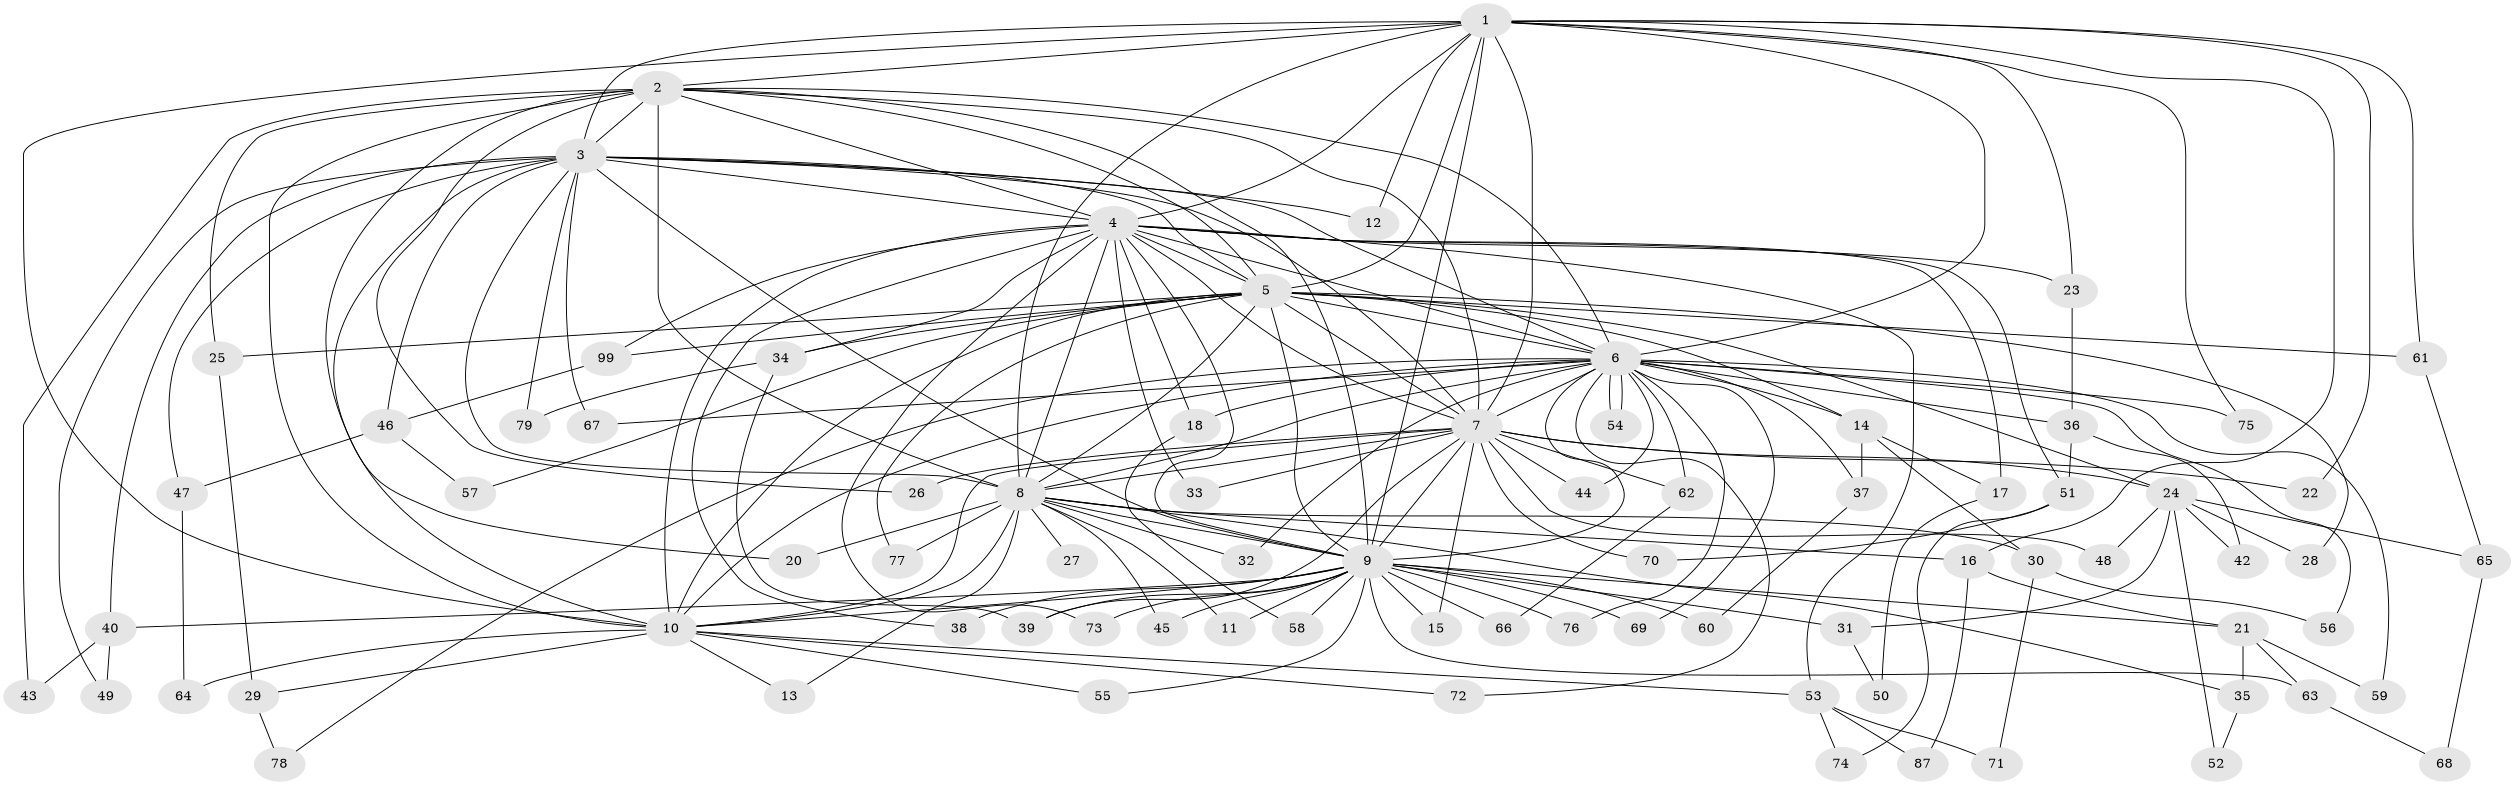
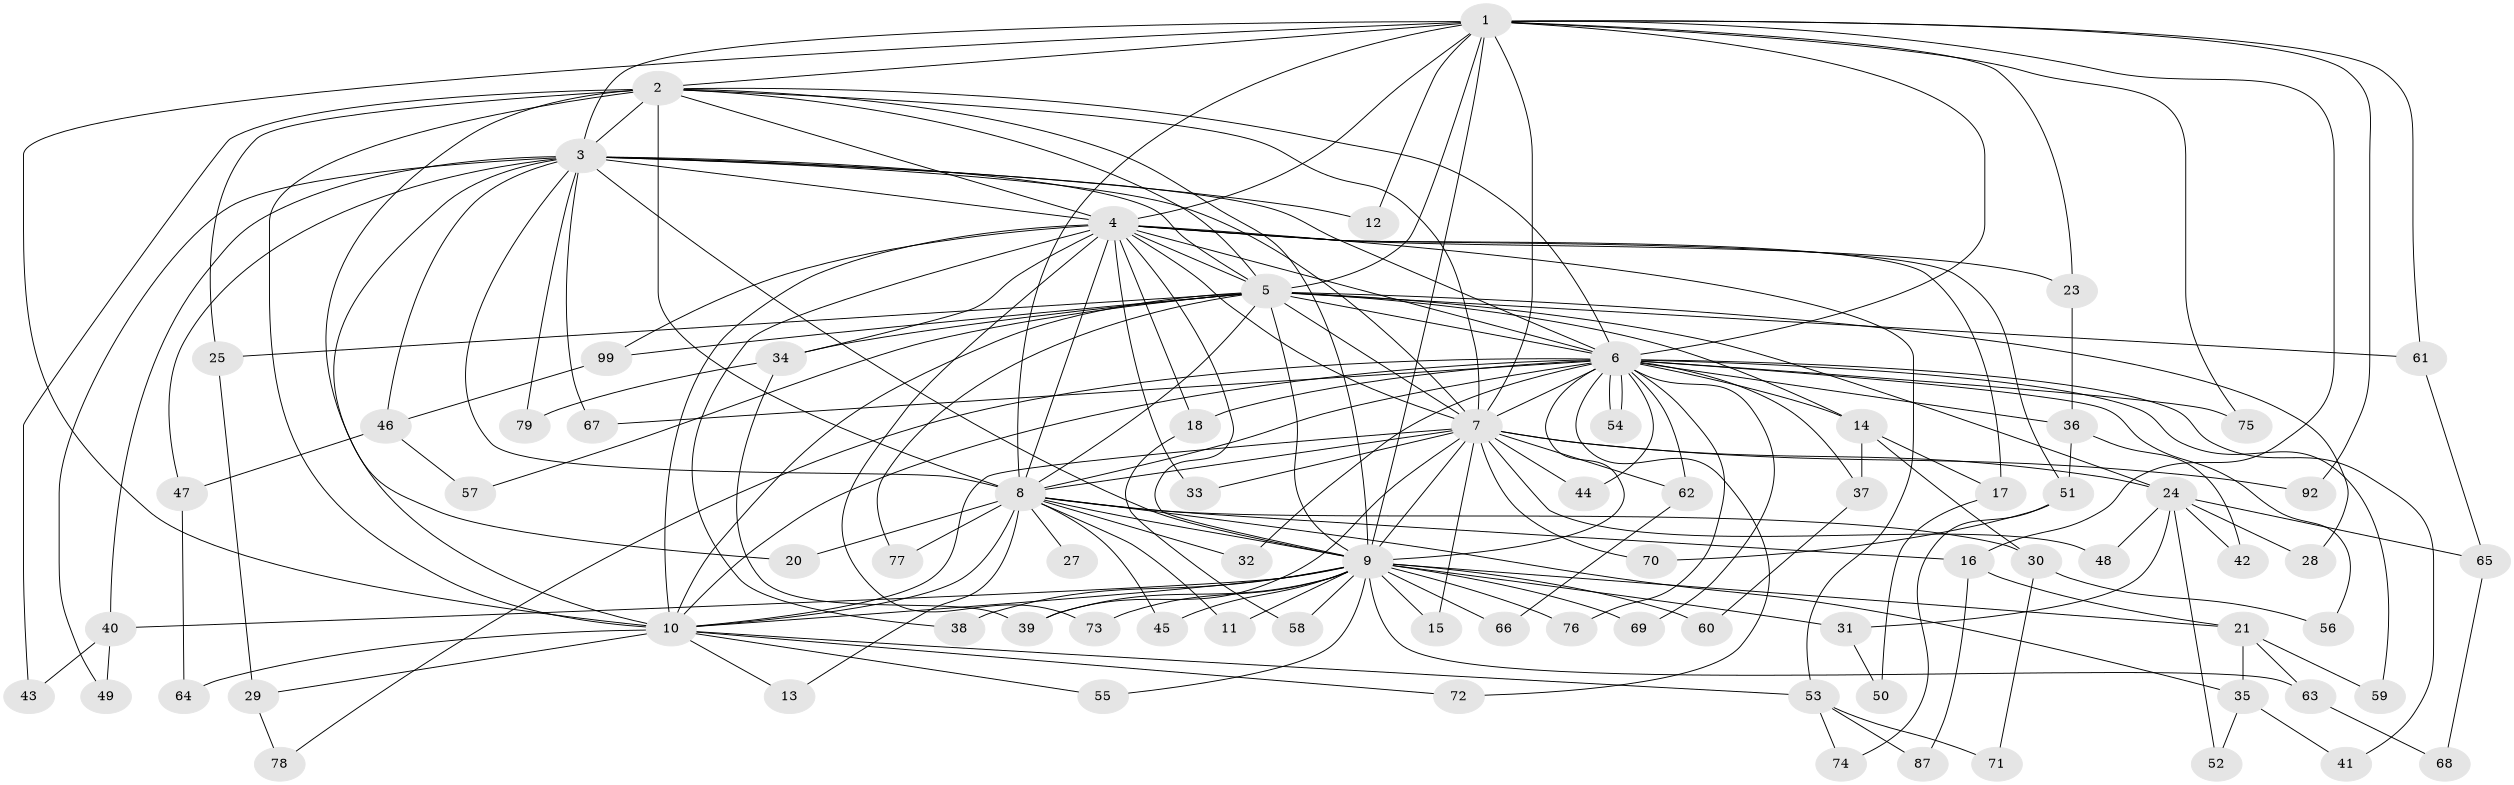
(917, 494) -> none
(2311, 494) -> (2311, 494)
none -> (2346, 764)
